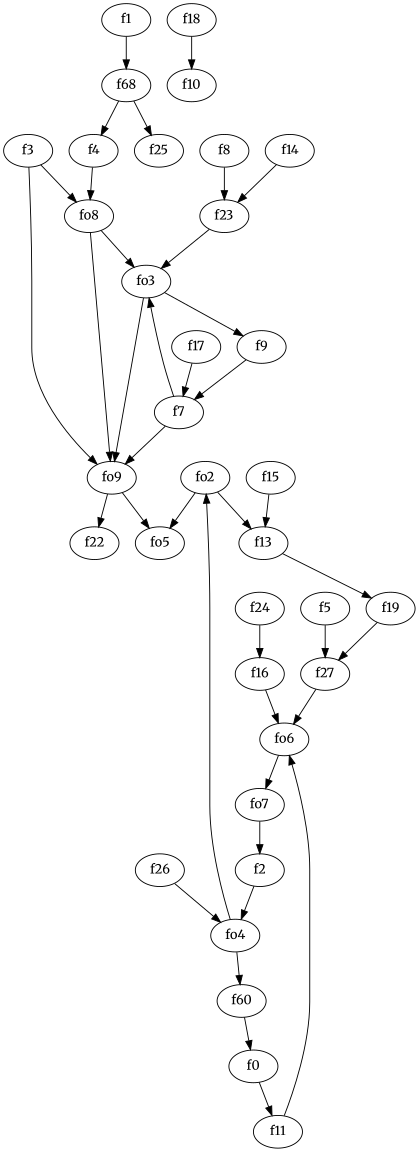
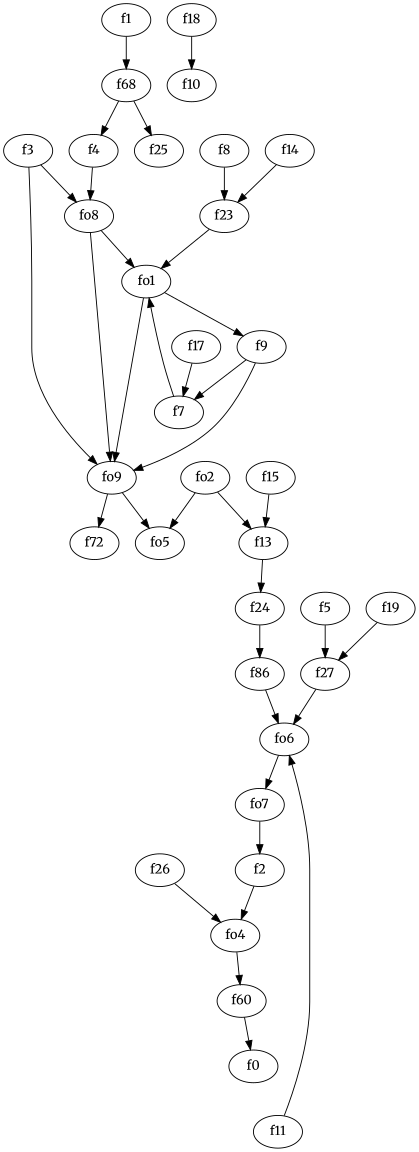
(146, 282) -> (146, 282)
(149, 442) -> (212, 429)
(94, 543) -> (94, 543)
(323, 574) -> (262, 571)
(260, 674) -> (260, 674)
(210, 712) -> none
(264, 1095) -> none
